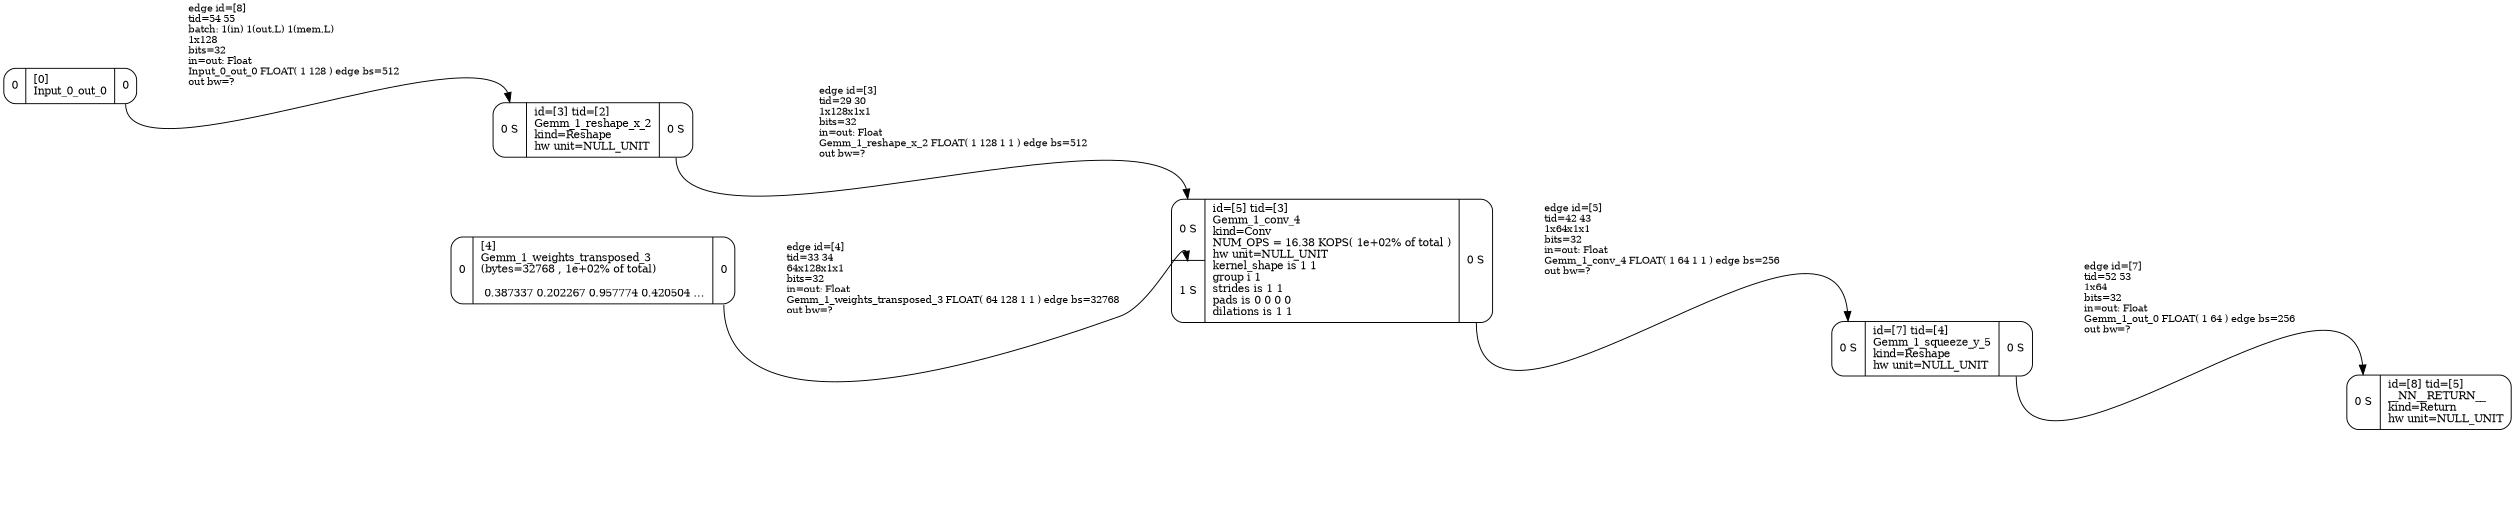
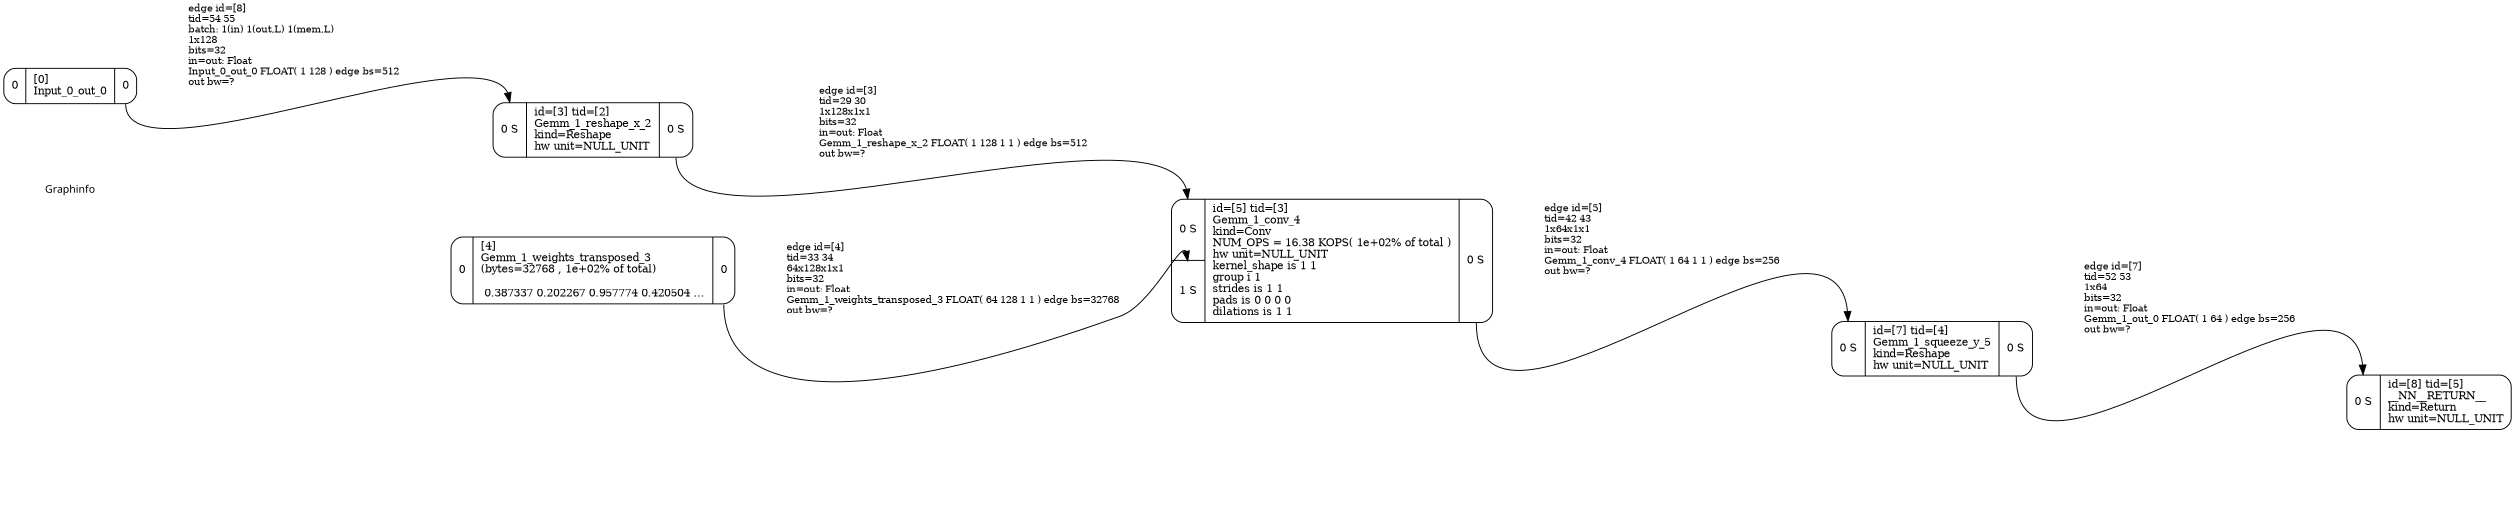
none -> (70, 190)
